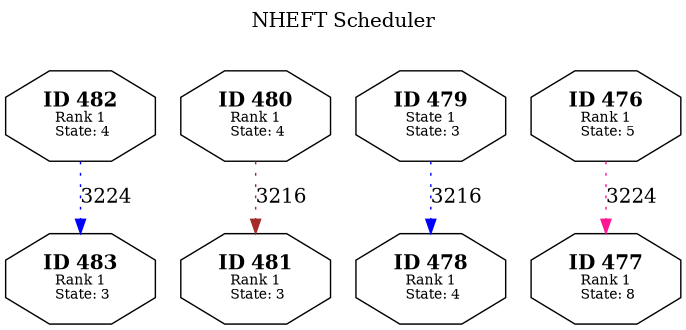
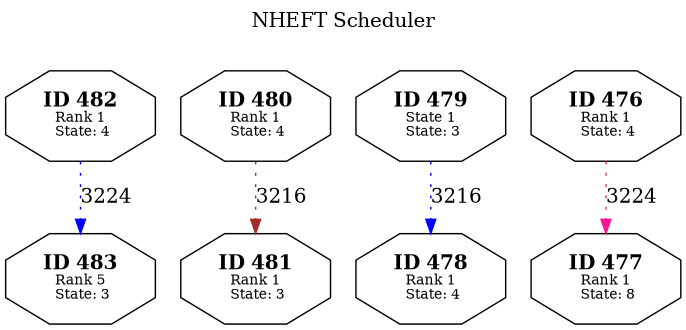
(606, 132) -> (606, 132)
(81, 280) -> (81, 280)
